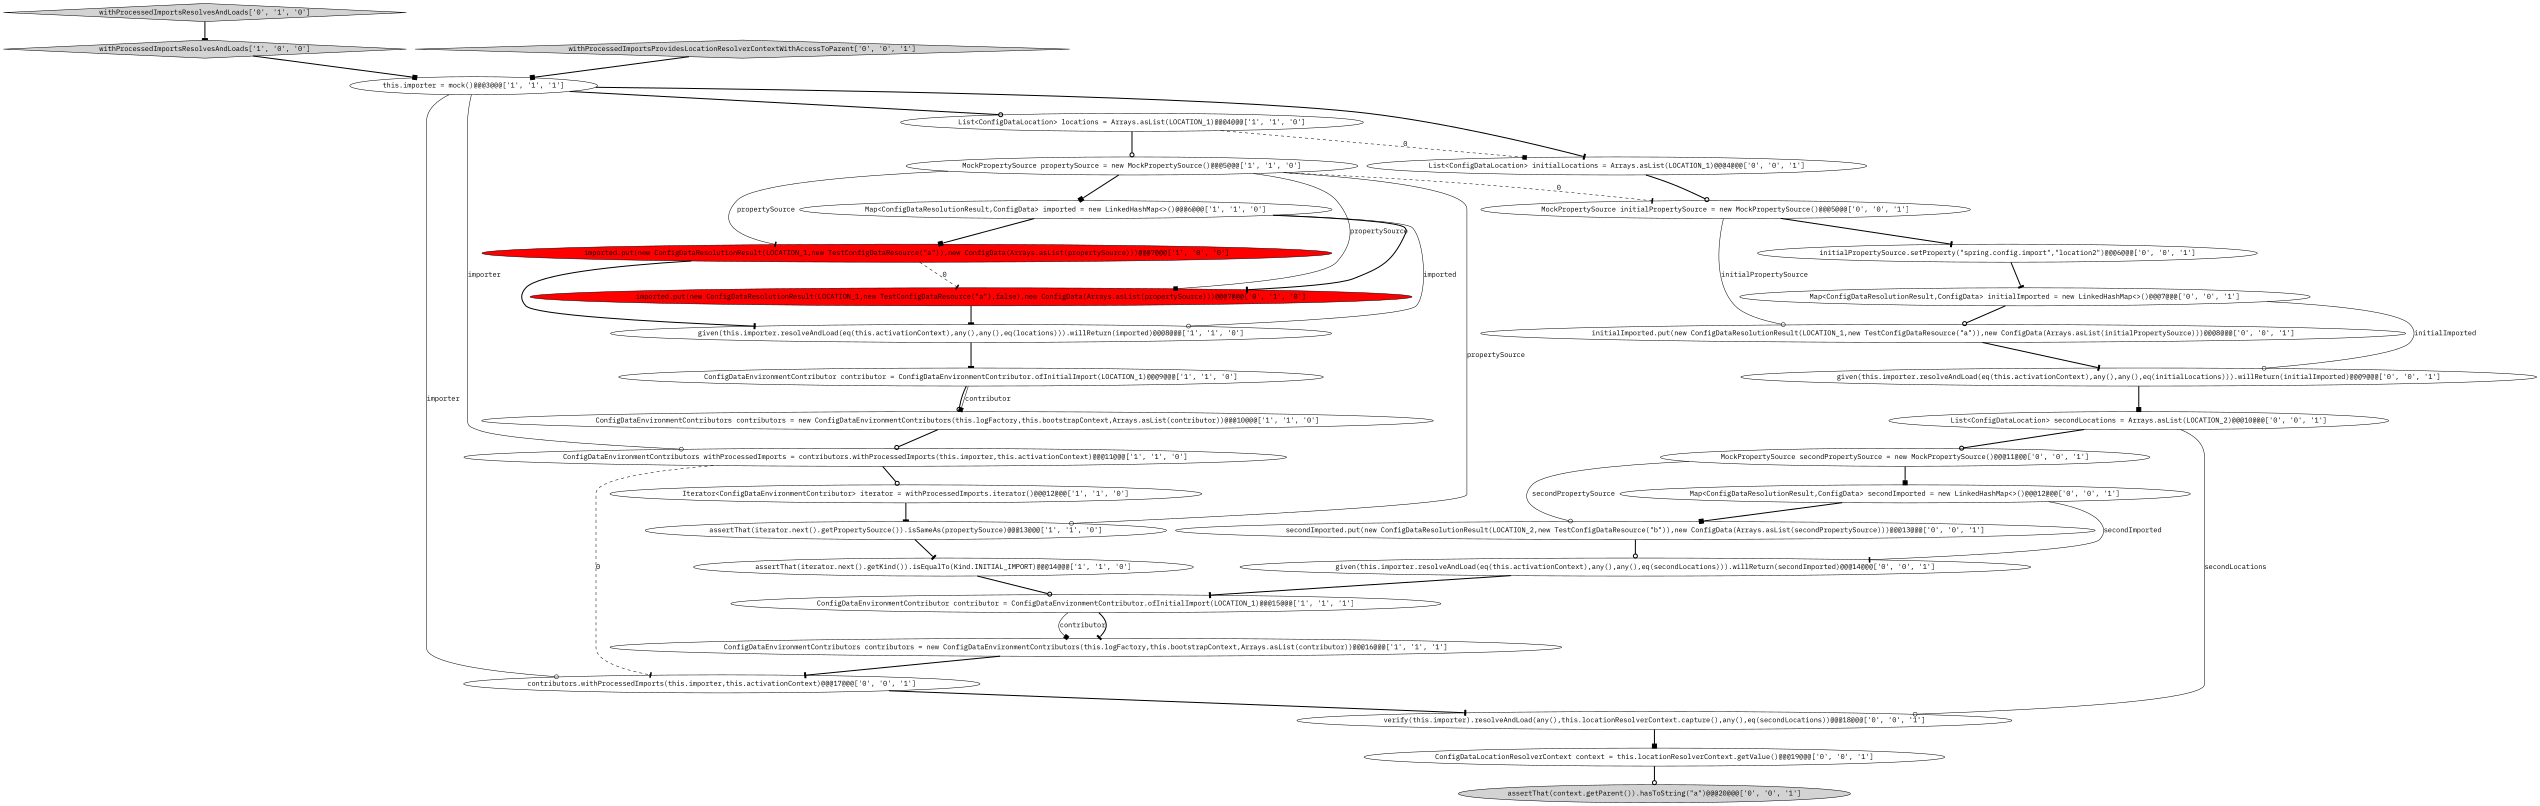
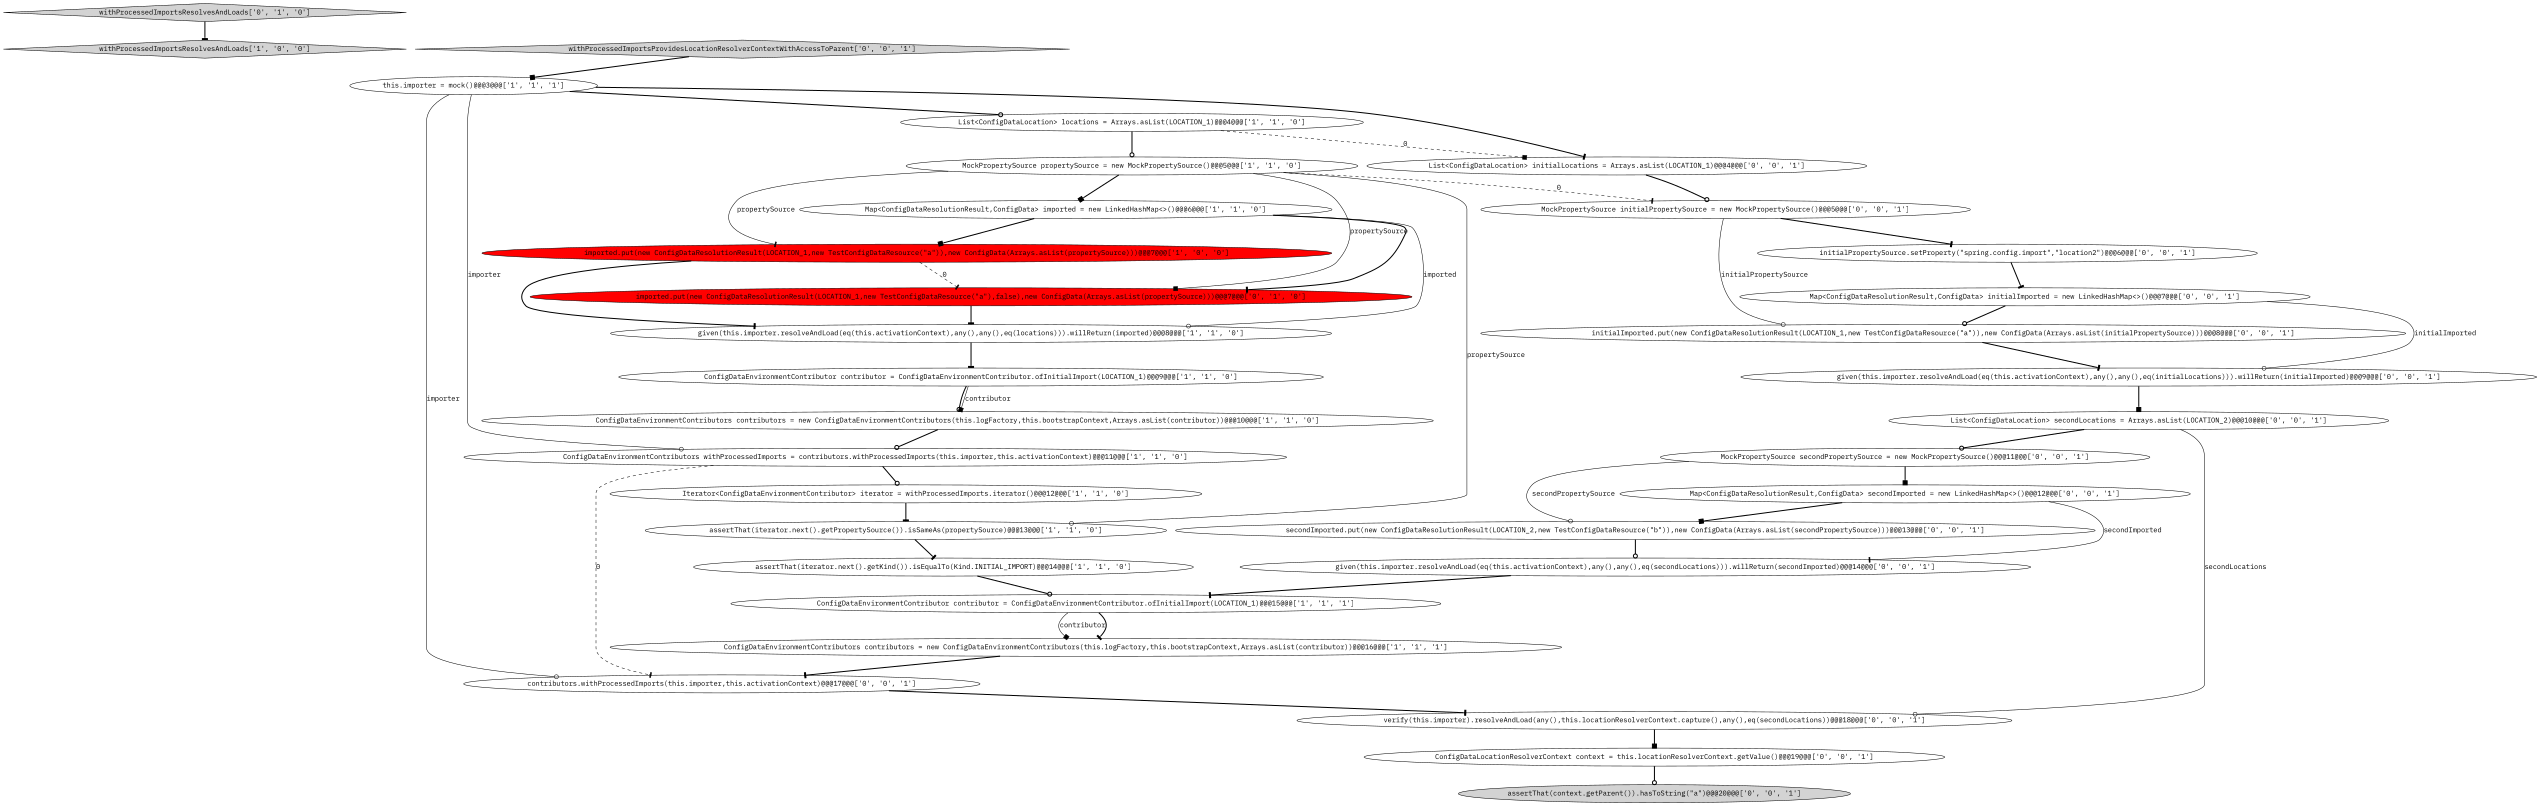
(332, 67) -> none
